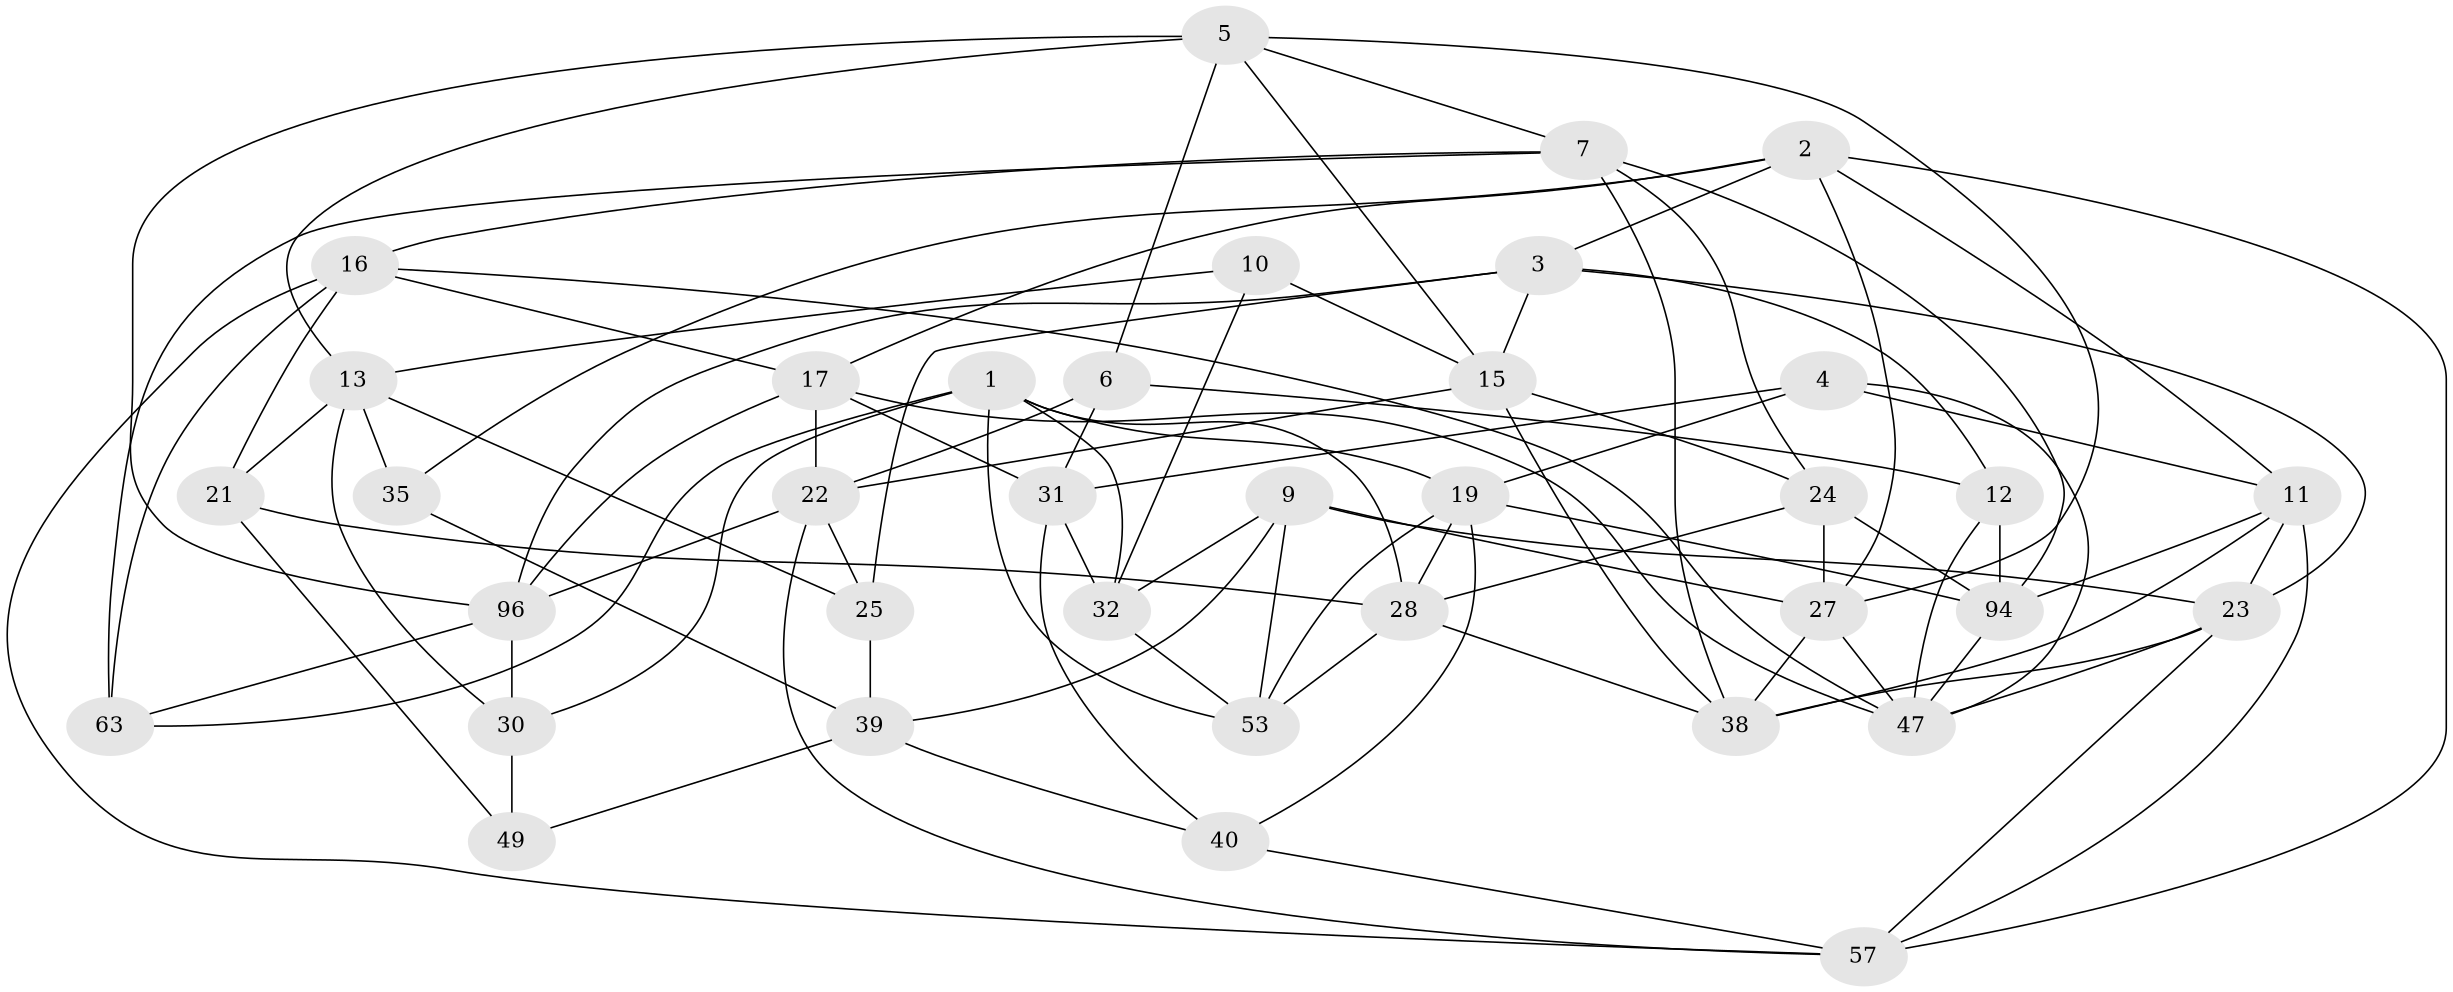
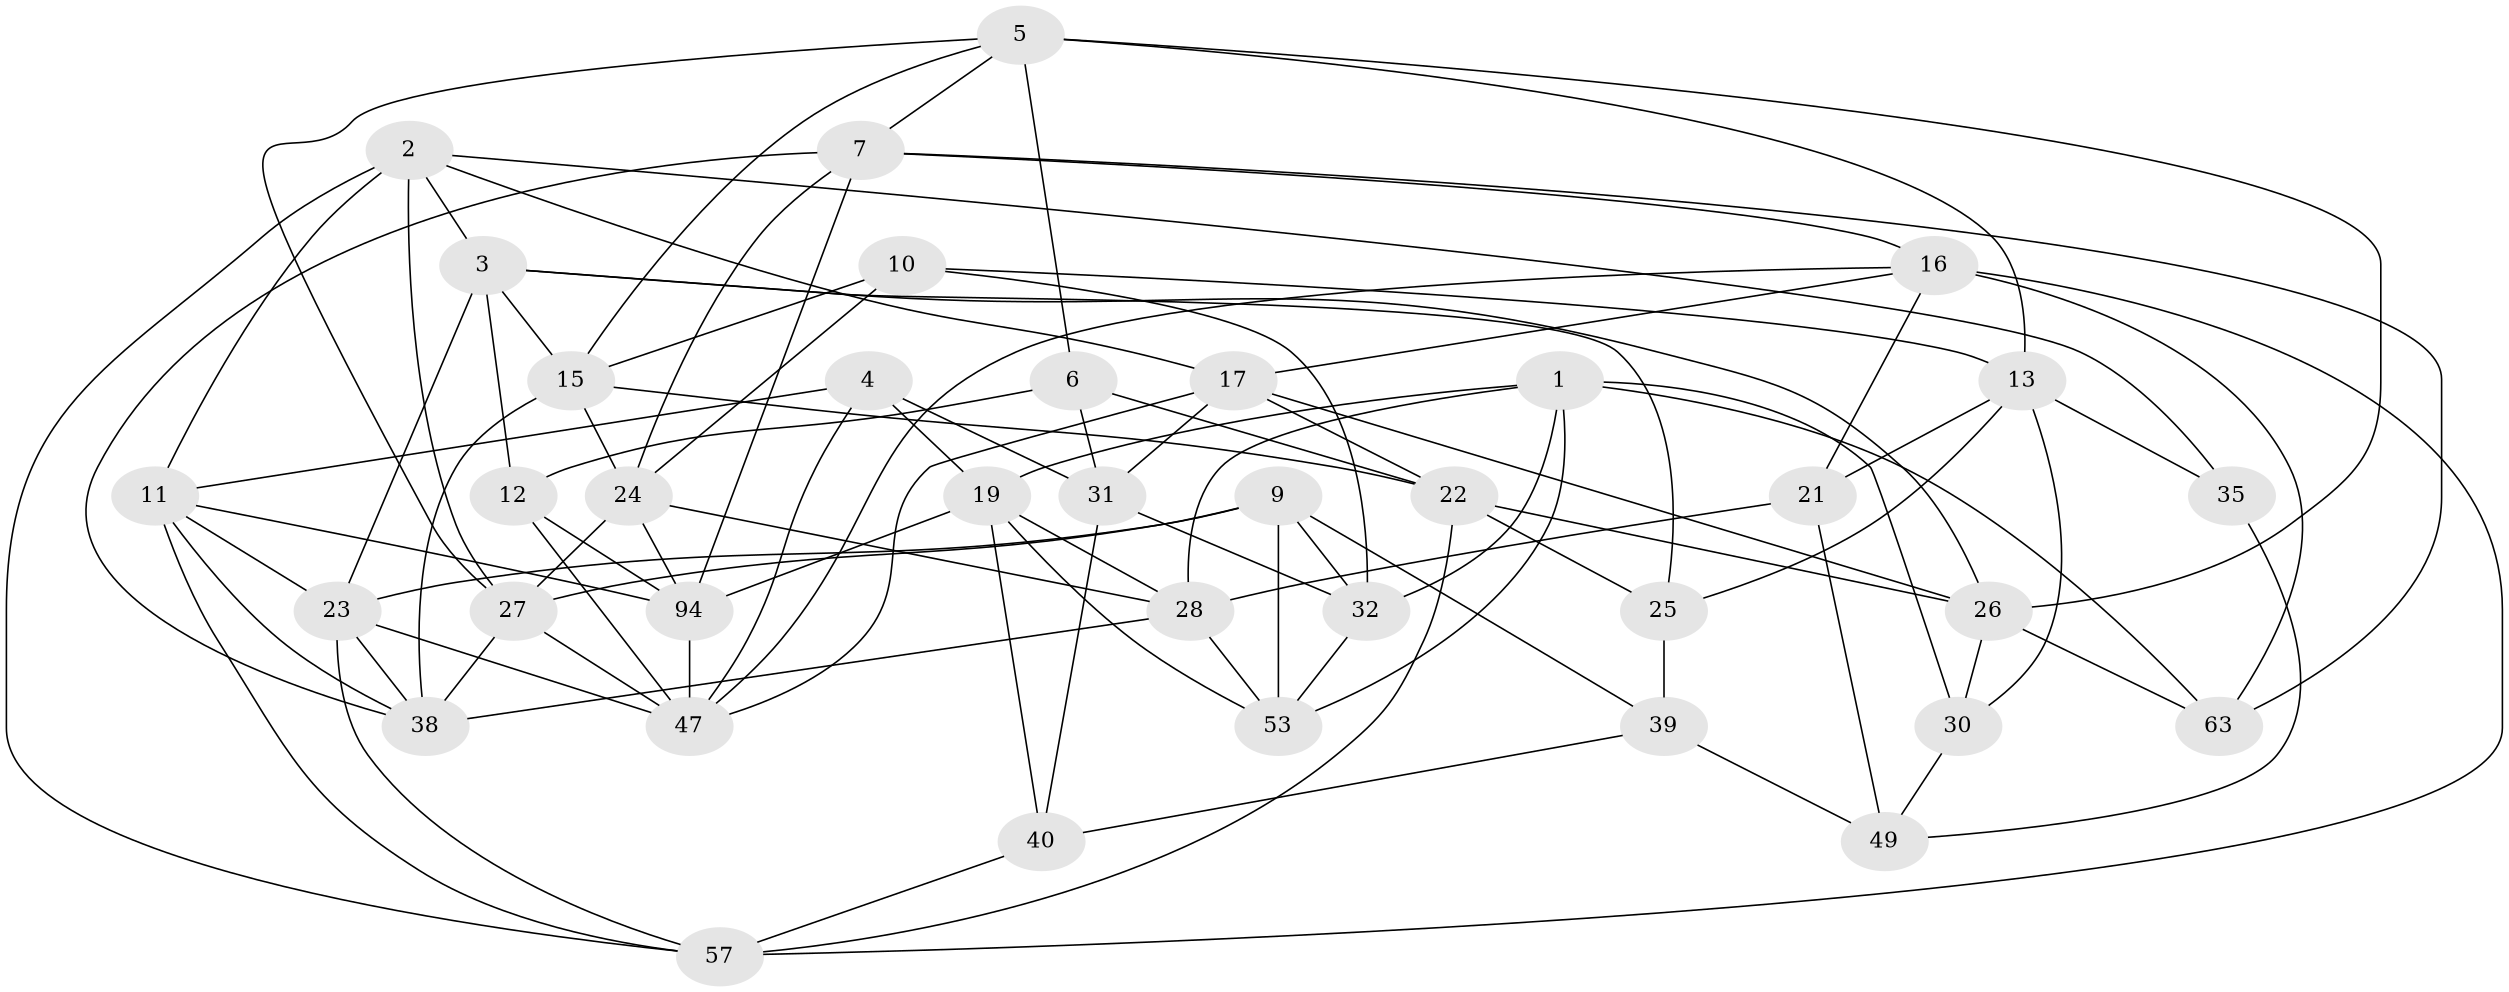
none -> (760, 385)
(512, 611) -> (1989, 611)
(633, 611) -> (2228, 785)
